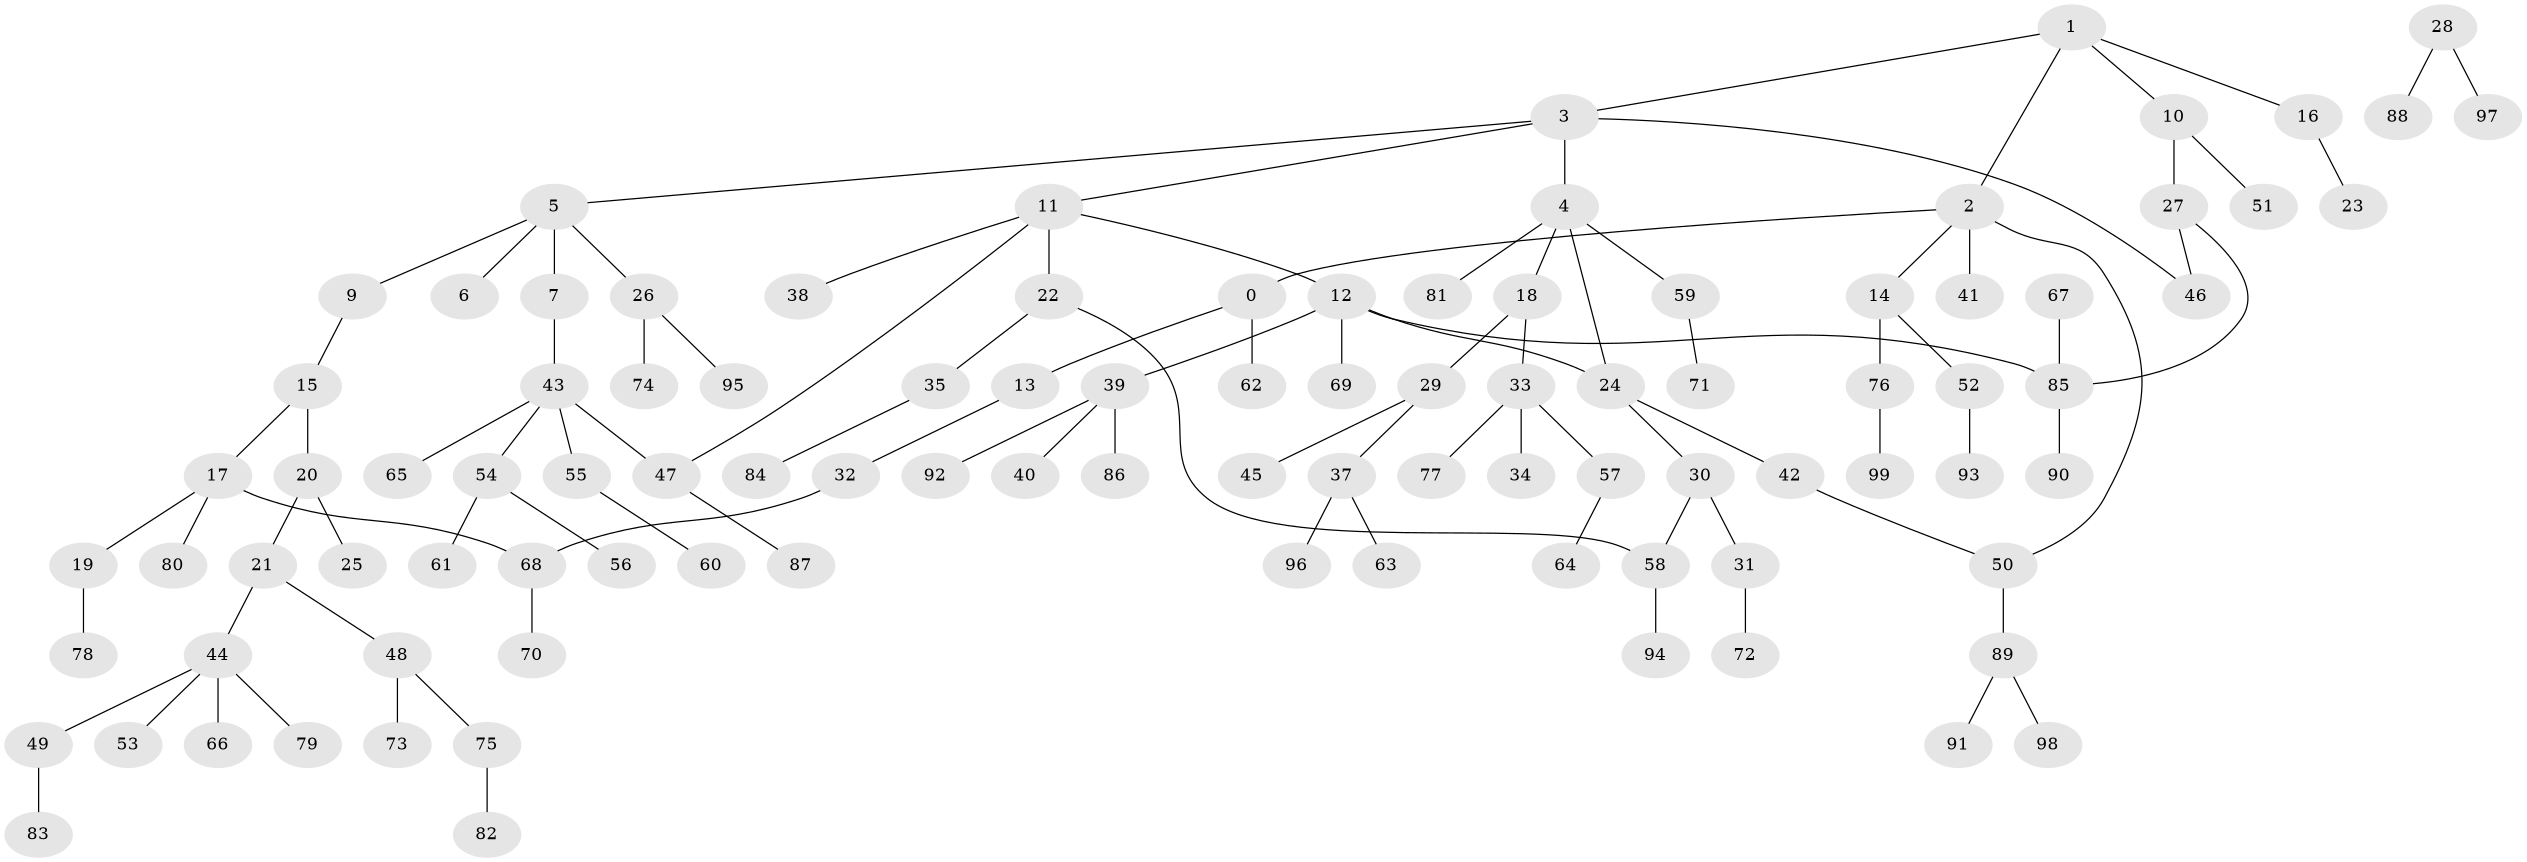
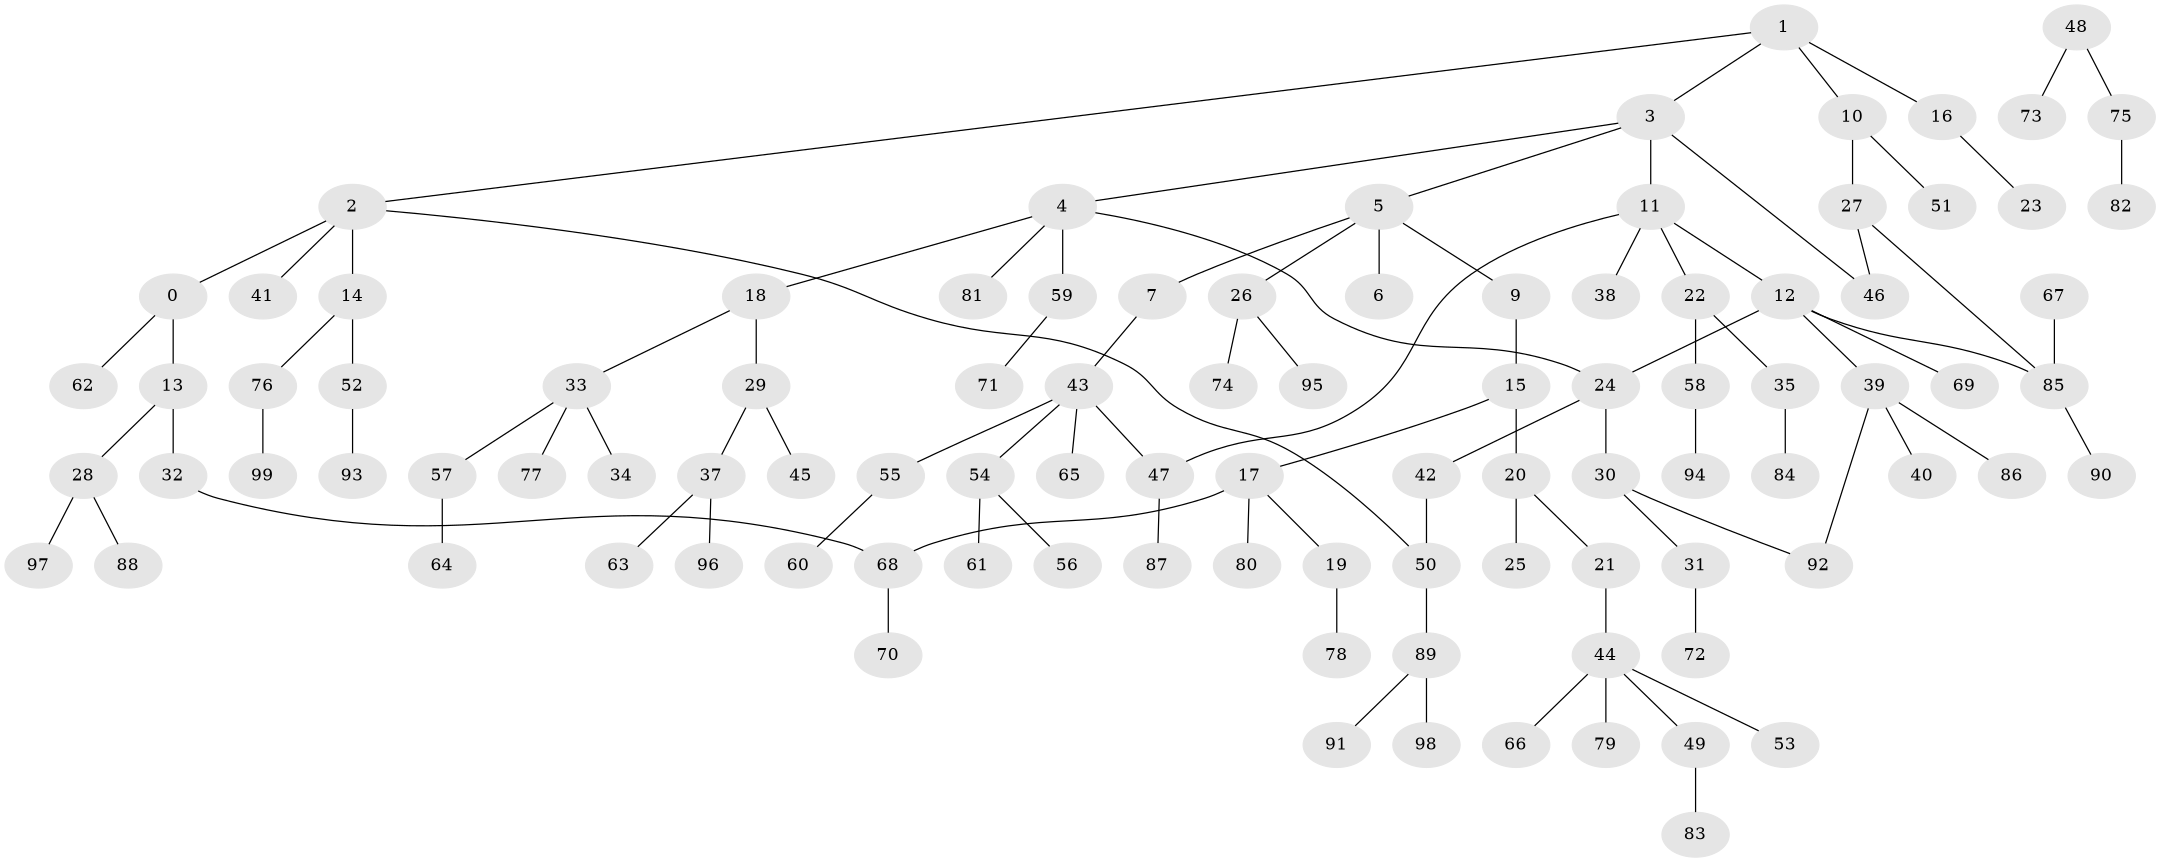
none -> (128, 431)
(1678, 521) -> (1711, 523)
(330, 611) -> none
